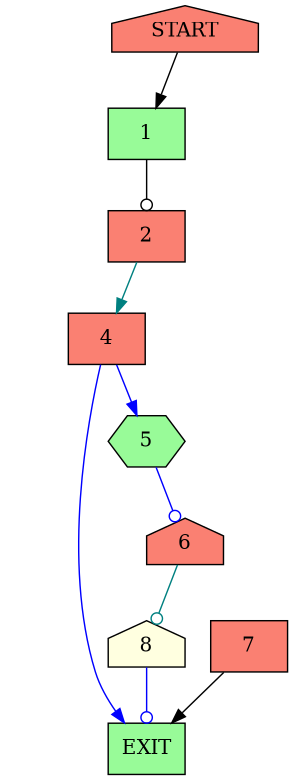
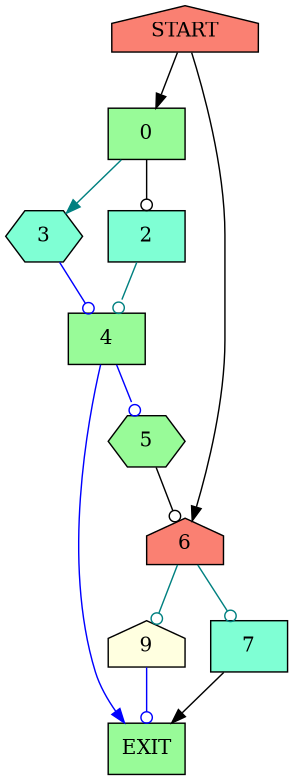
(147, 134) -> (147, 134)
none -> (44, 236)
(147, 236) -> (147, 236)
none -> (225, 279)
(129, 281) -> (129, 281)
(107, 339) -> (107, 339)
(124, 383) -> (124, 383)
(164, 489) -> (164, 489)
none -> (213, 588)
(147, 646) -> (147, 646)
(249, 646) -> (249, 646)
